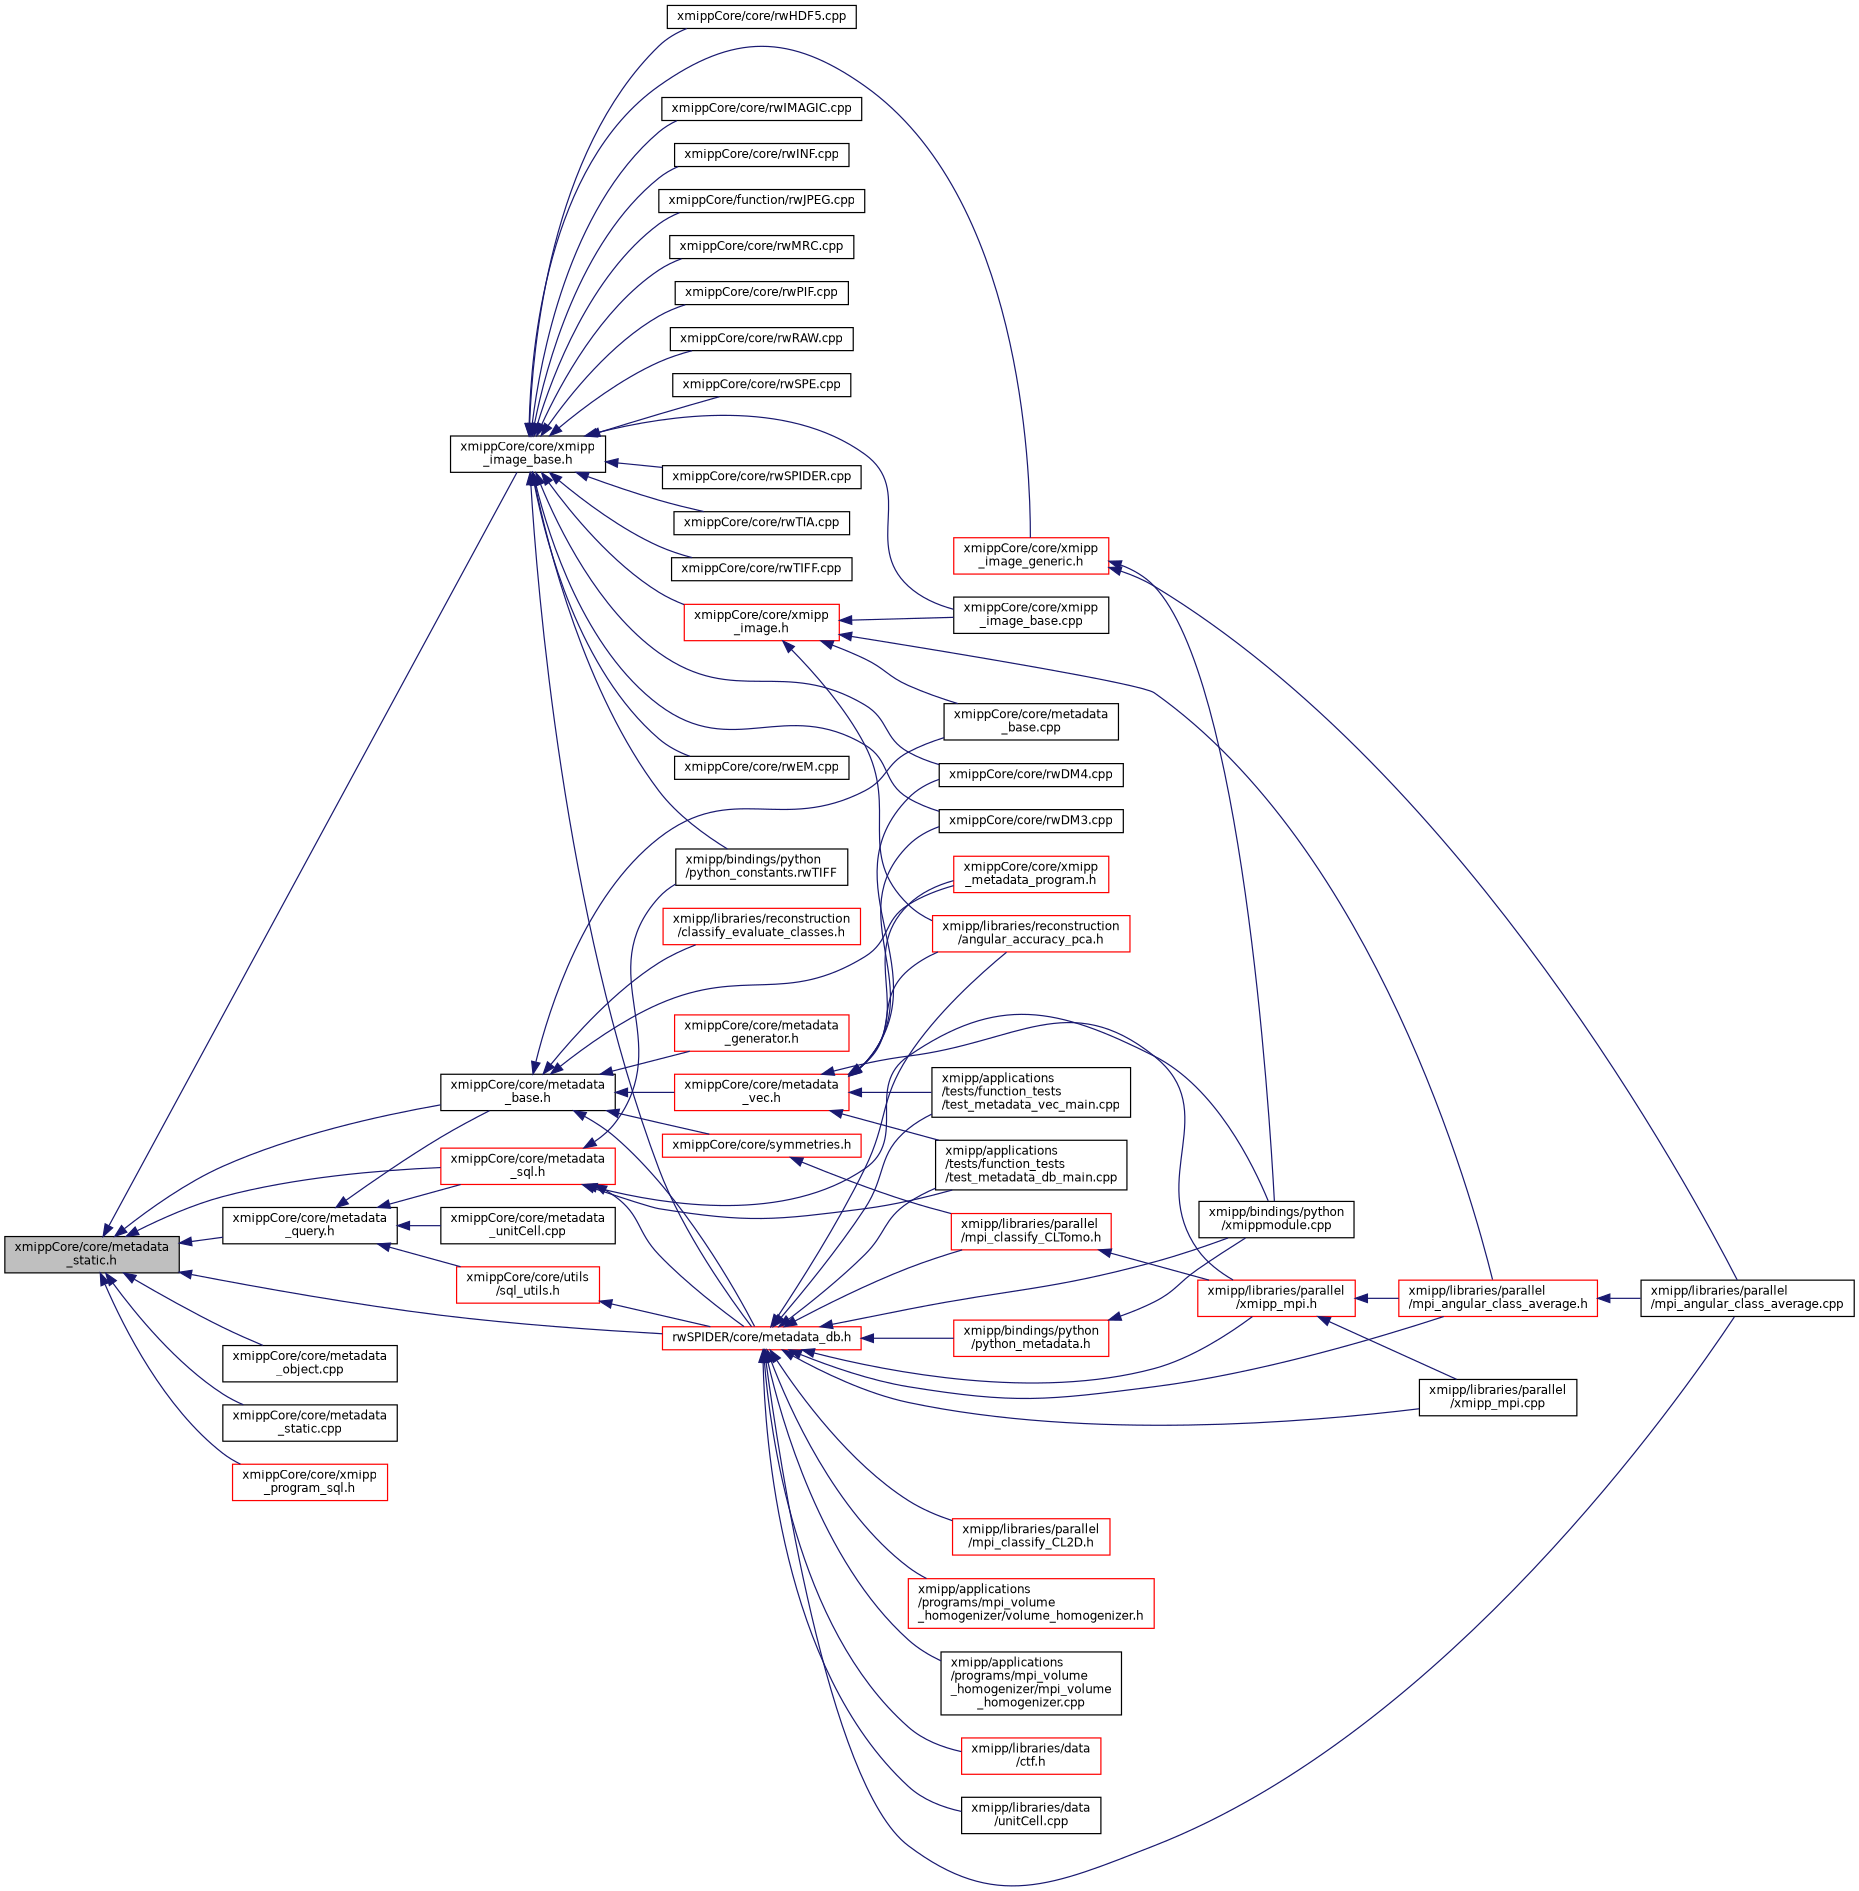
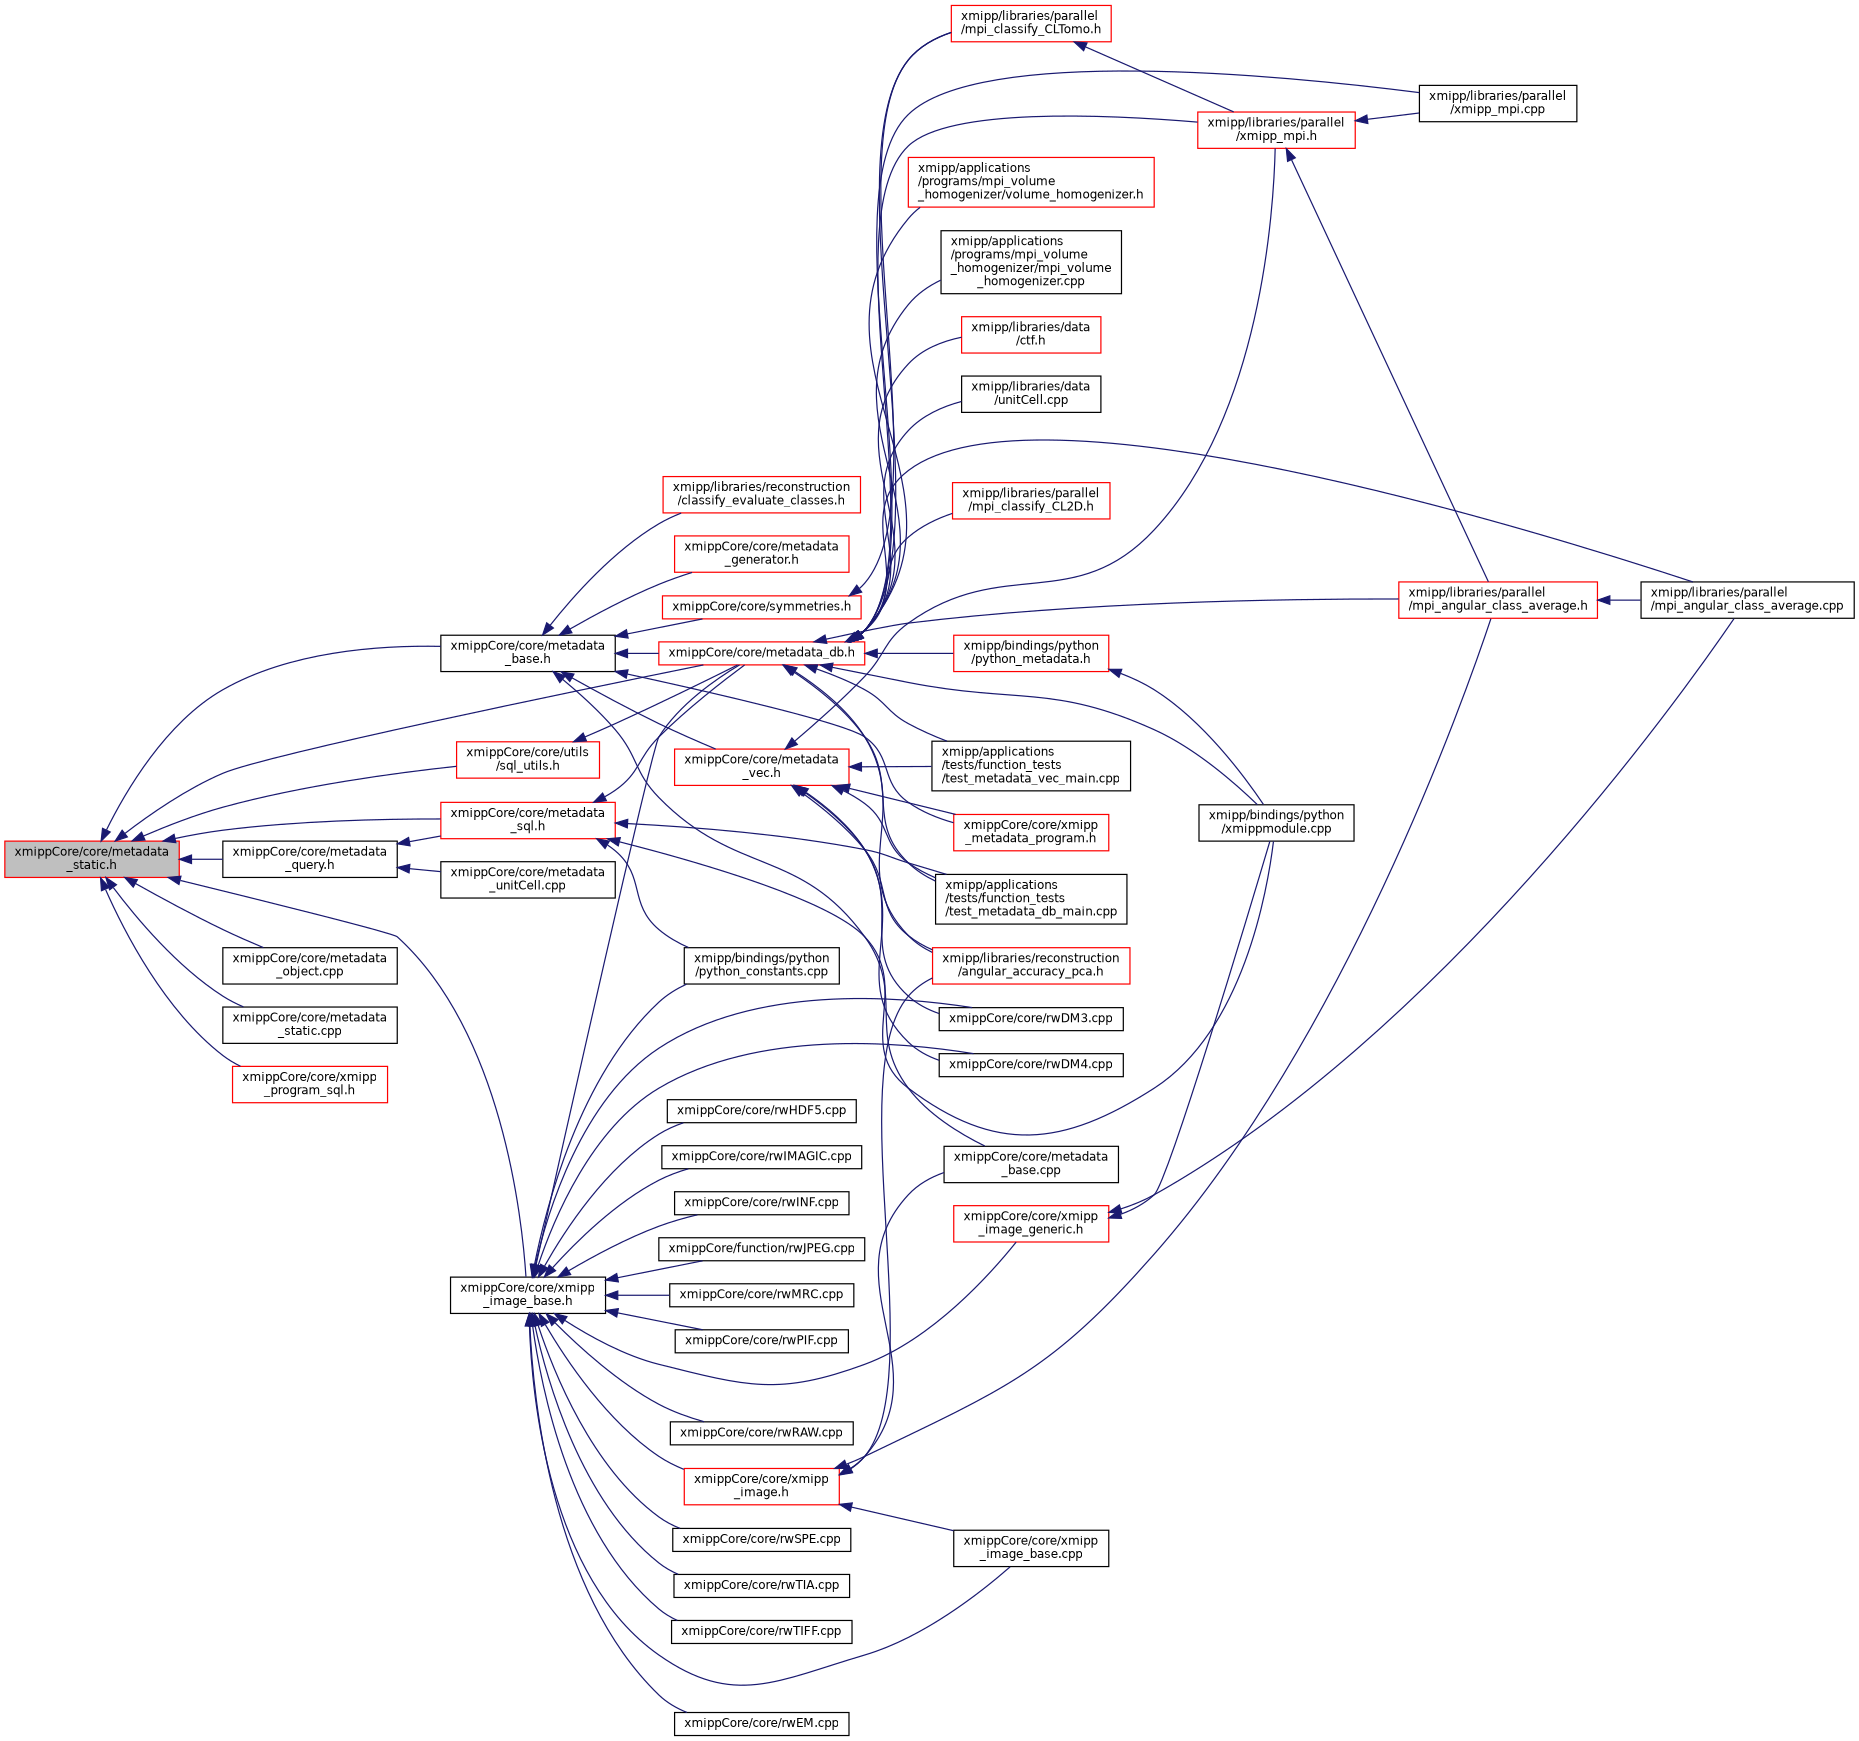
(762, 477) -> none
(762, 867) -> (762, 966)
(416, 1153) -> none
(92, 1255) -> (92, 859)
(425, 1257) -> (297, 790)
(762, 1338) -> (762, 653)
